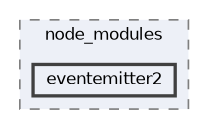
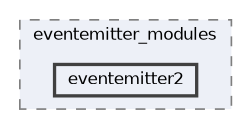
(104, 36) -> (126, 36)
